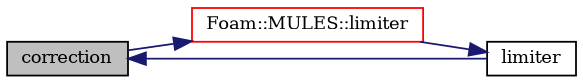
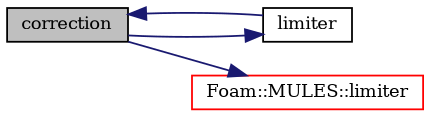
(445, 46) -> (187, 37)
